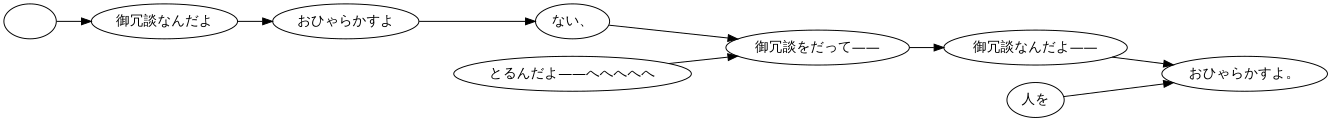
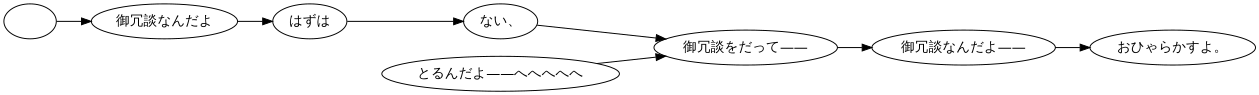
(346, 21) -> (310, 21)
(1036, 100) -> none
